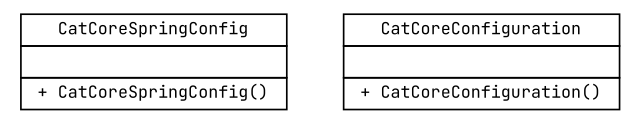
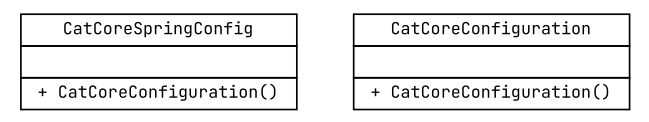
(154, 93) -> (159, 93)
